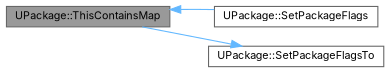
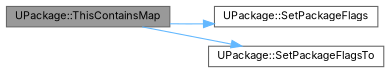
(198, 9) -> (187, 24)
